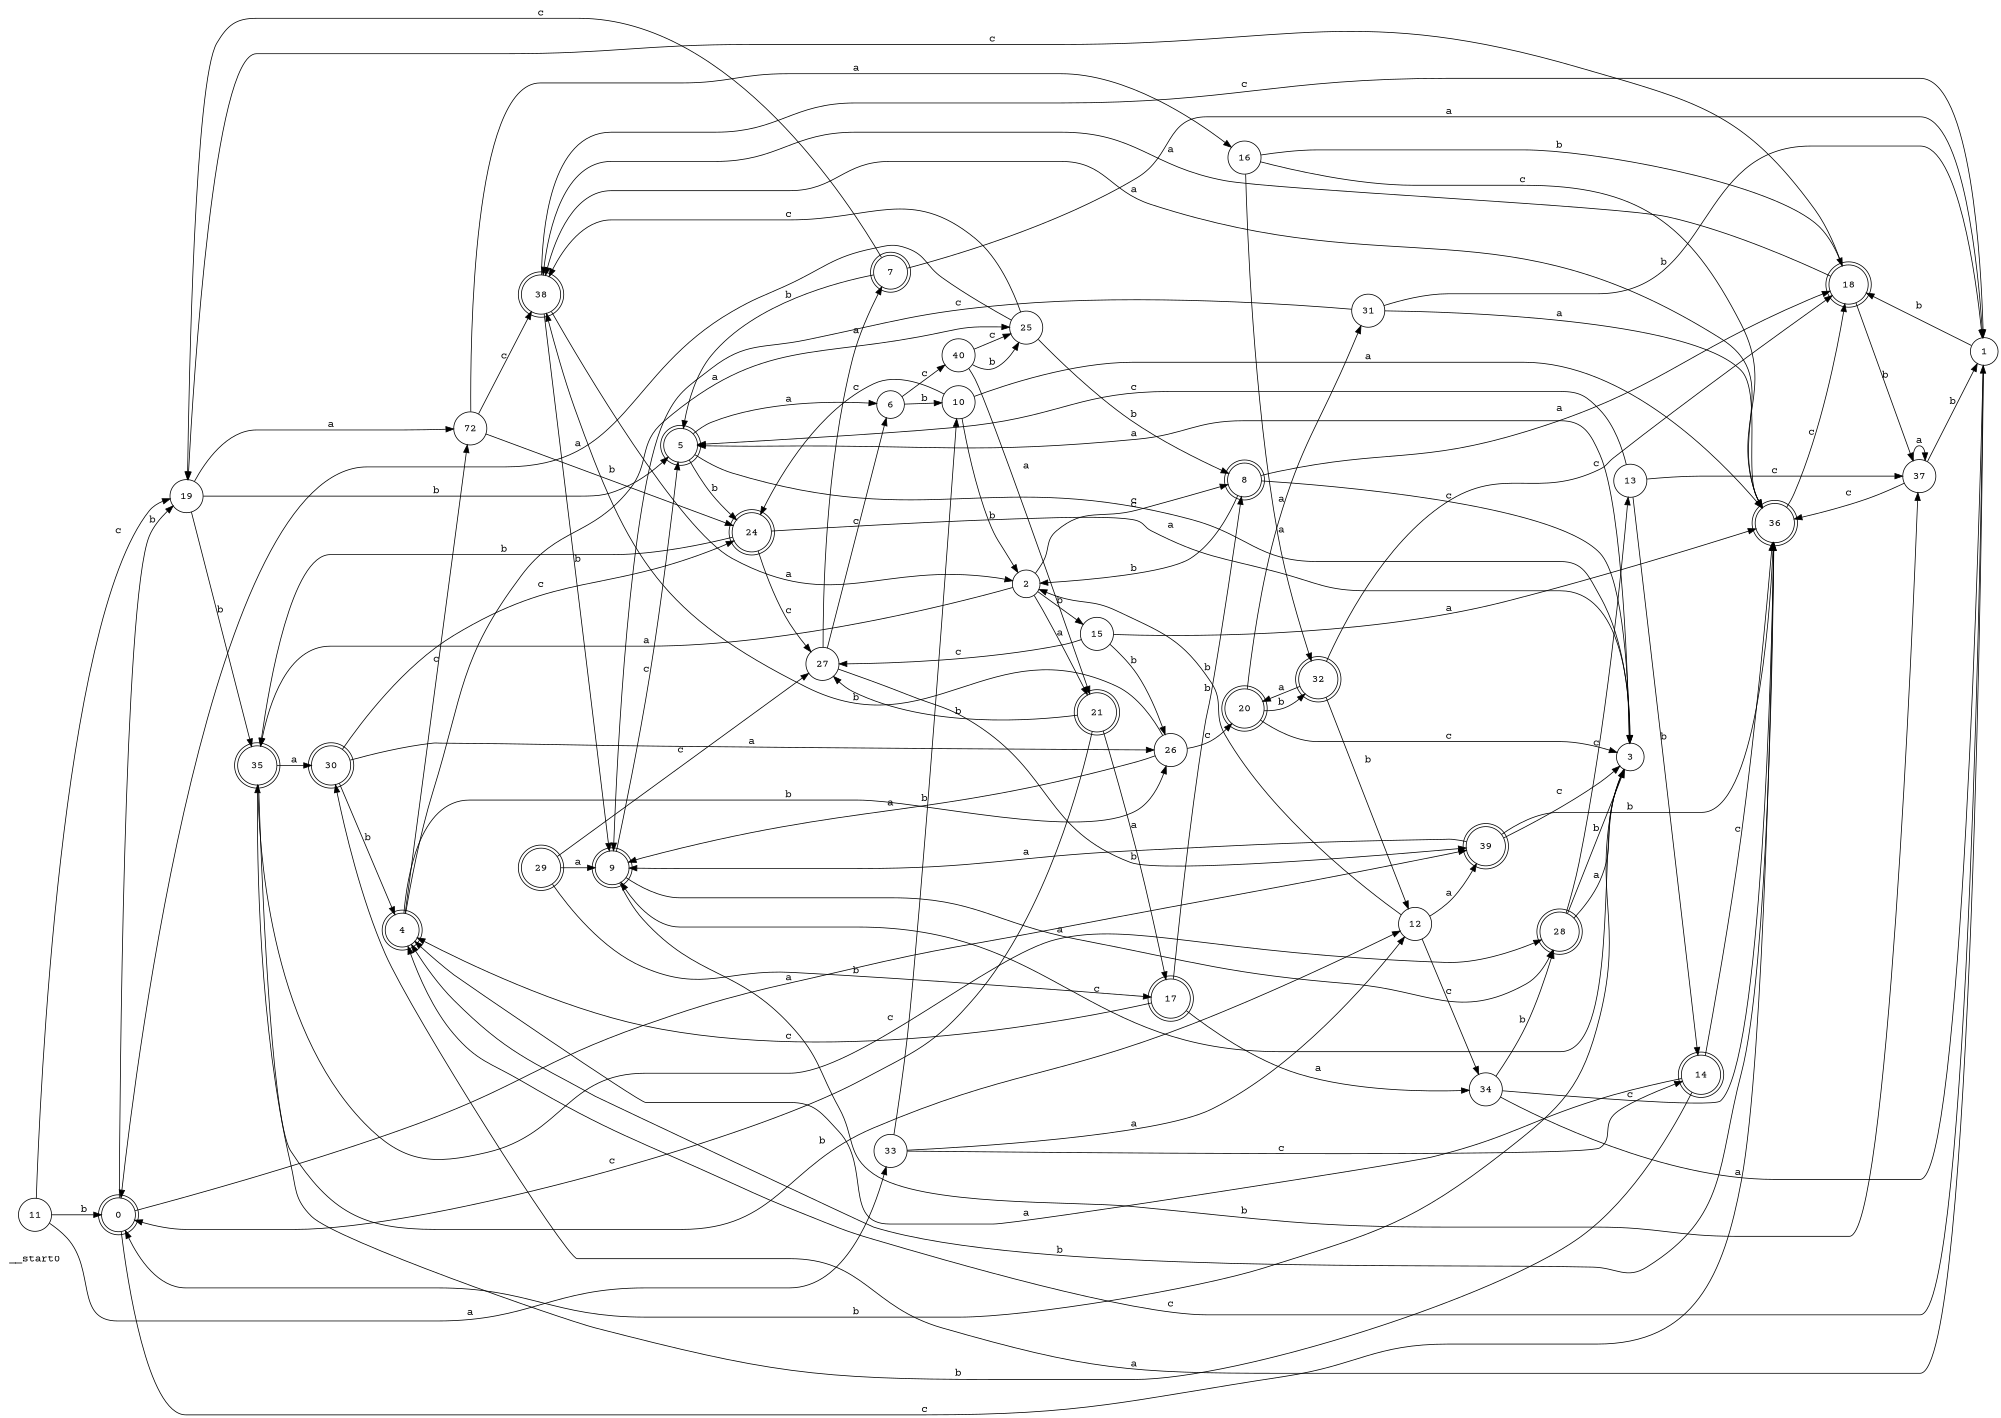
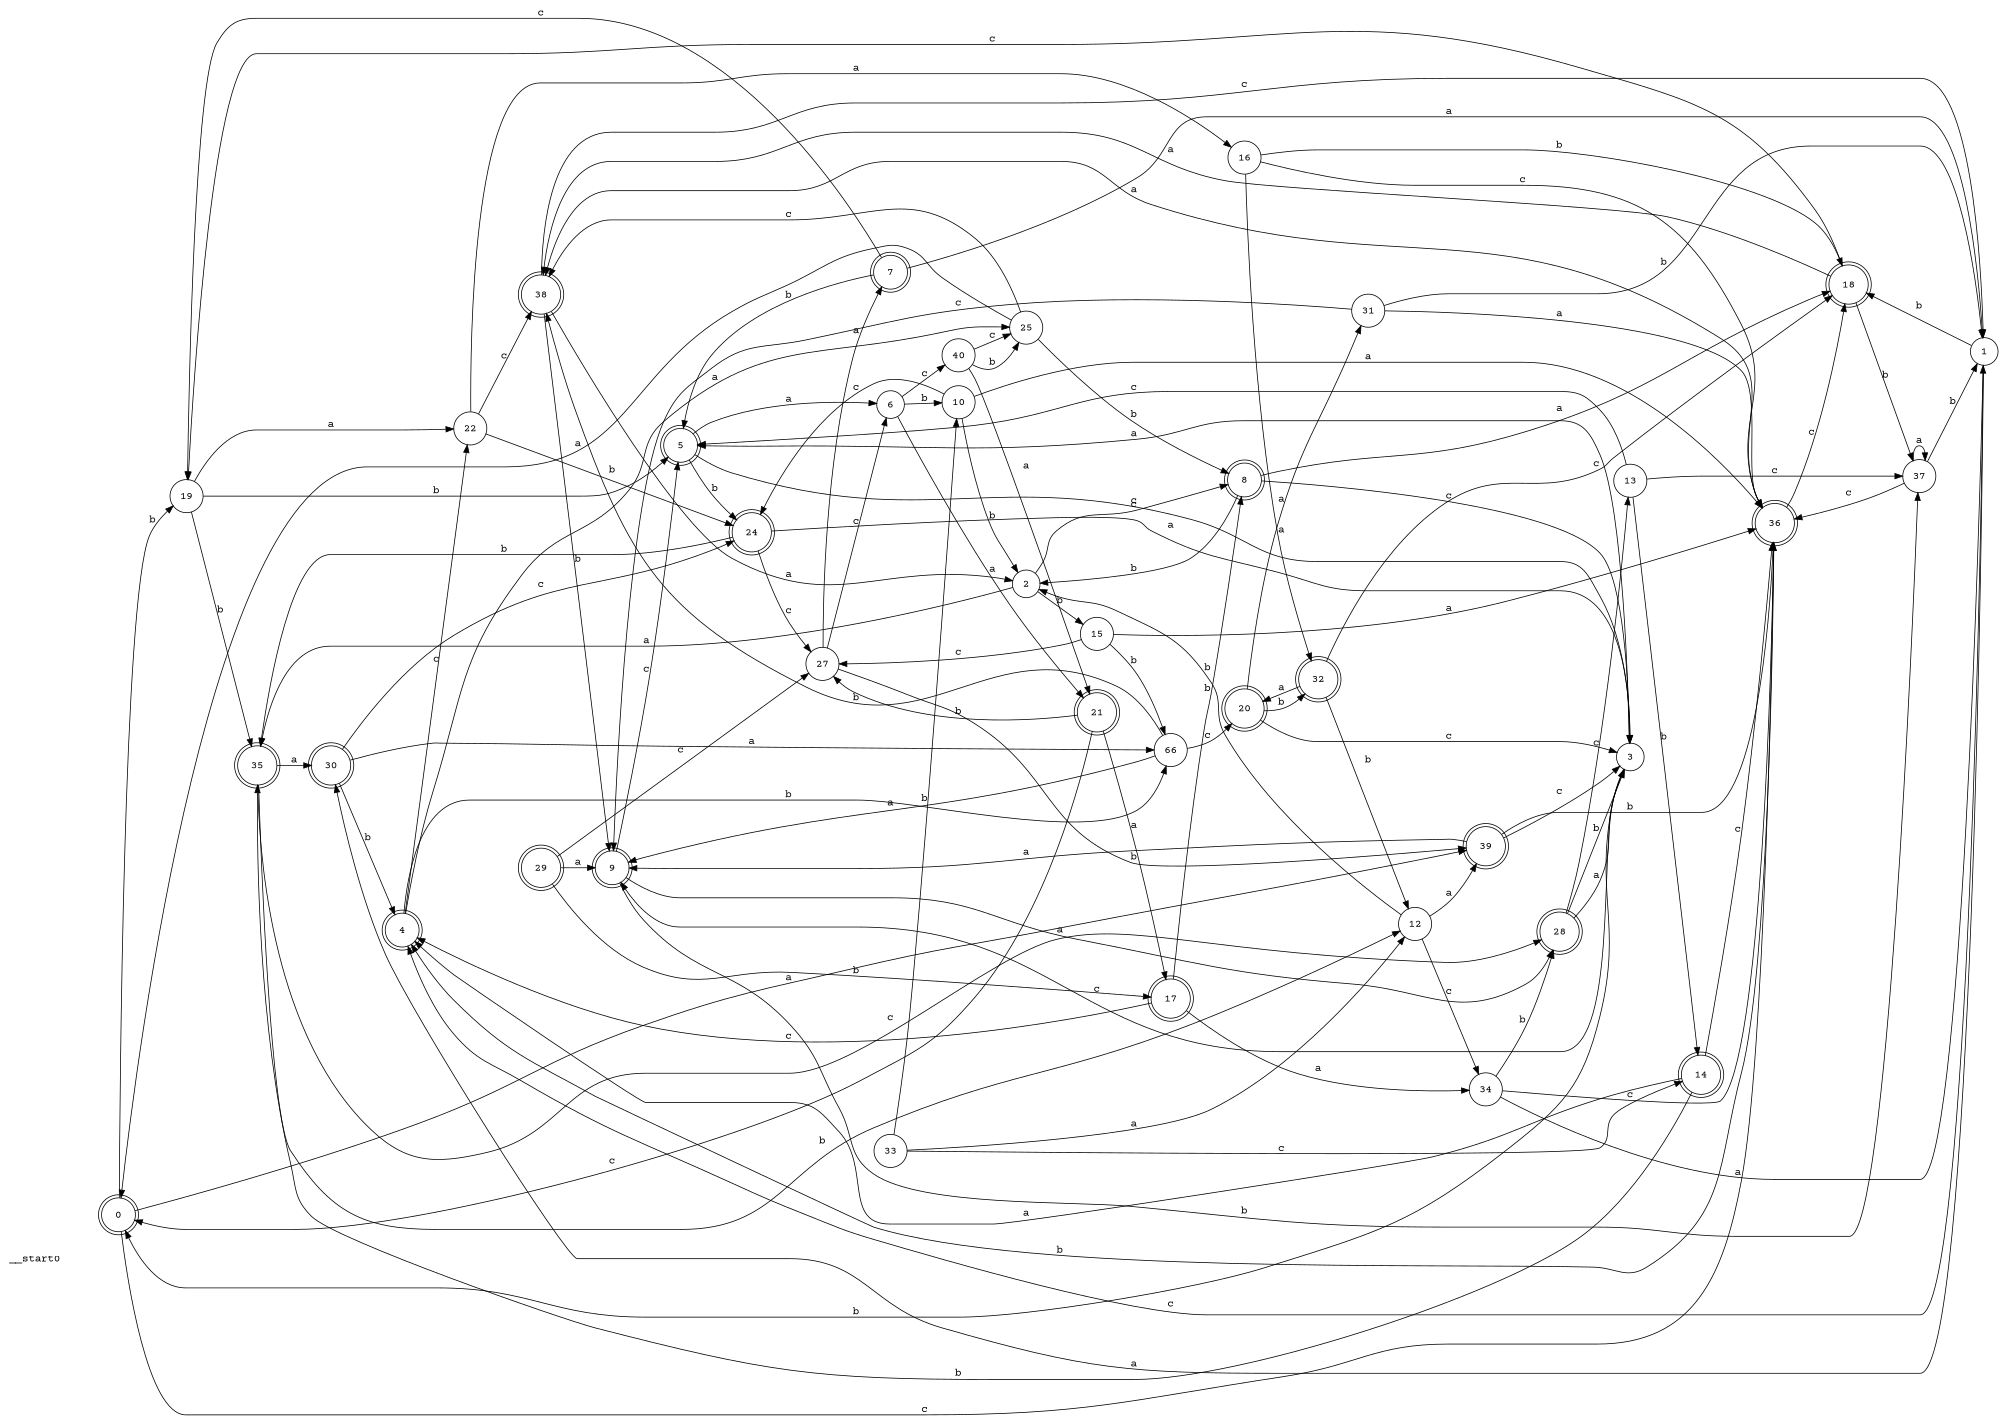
(470, 428) -> (470, 428)
(1059, 639) -> (980, 560)
(1171, 750) -> (1171, 750)
(35, 1215) -> none
